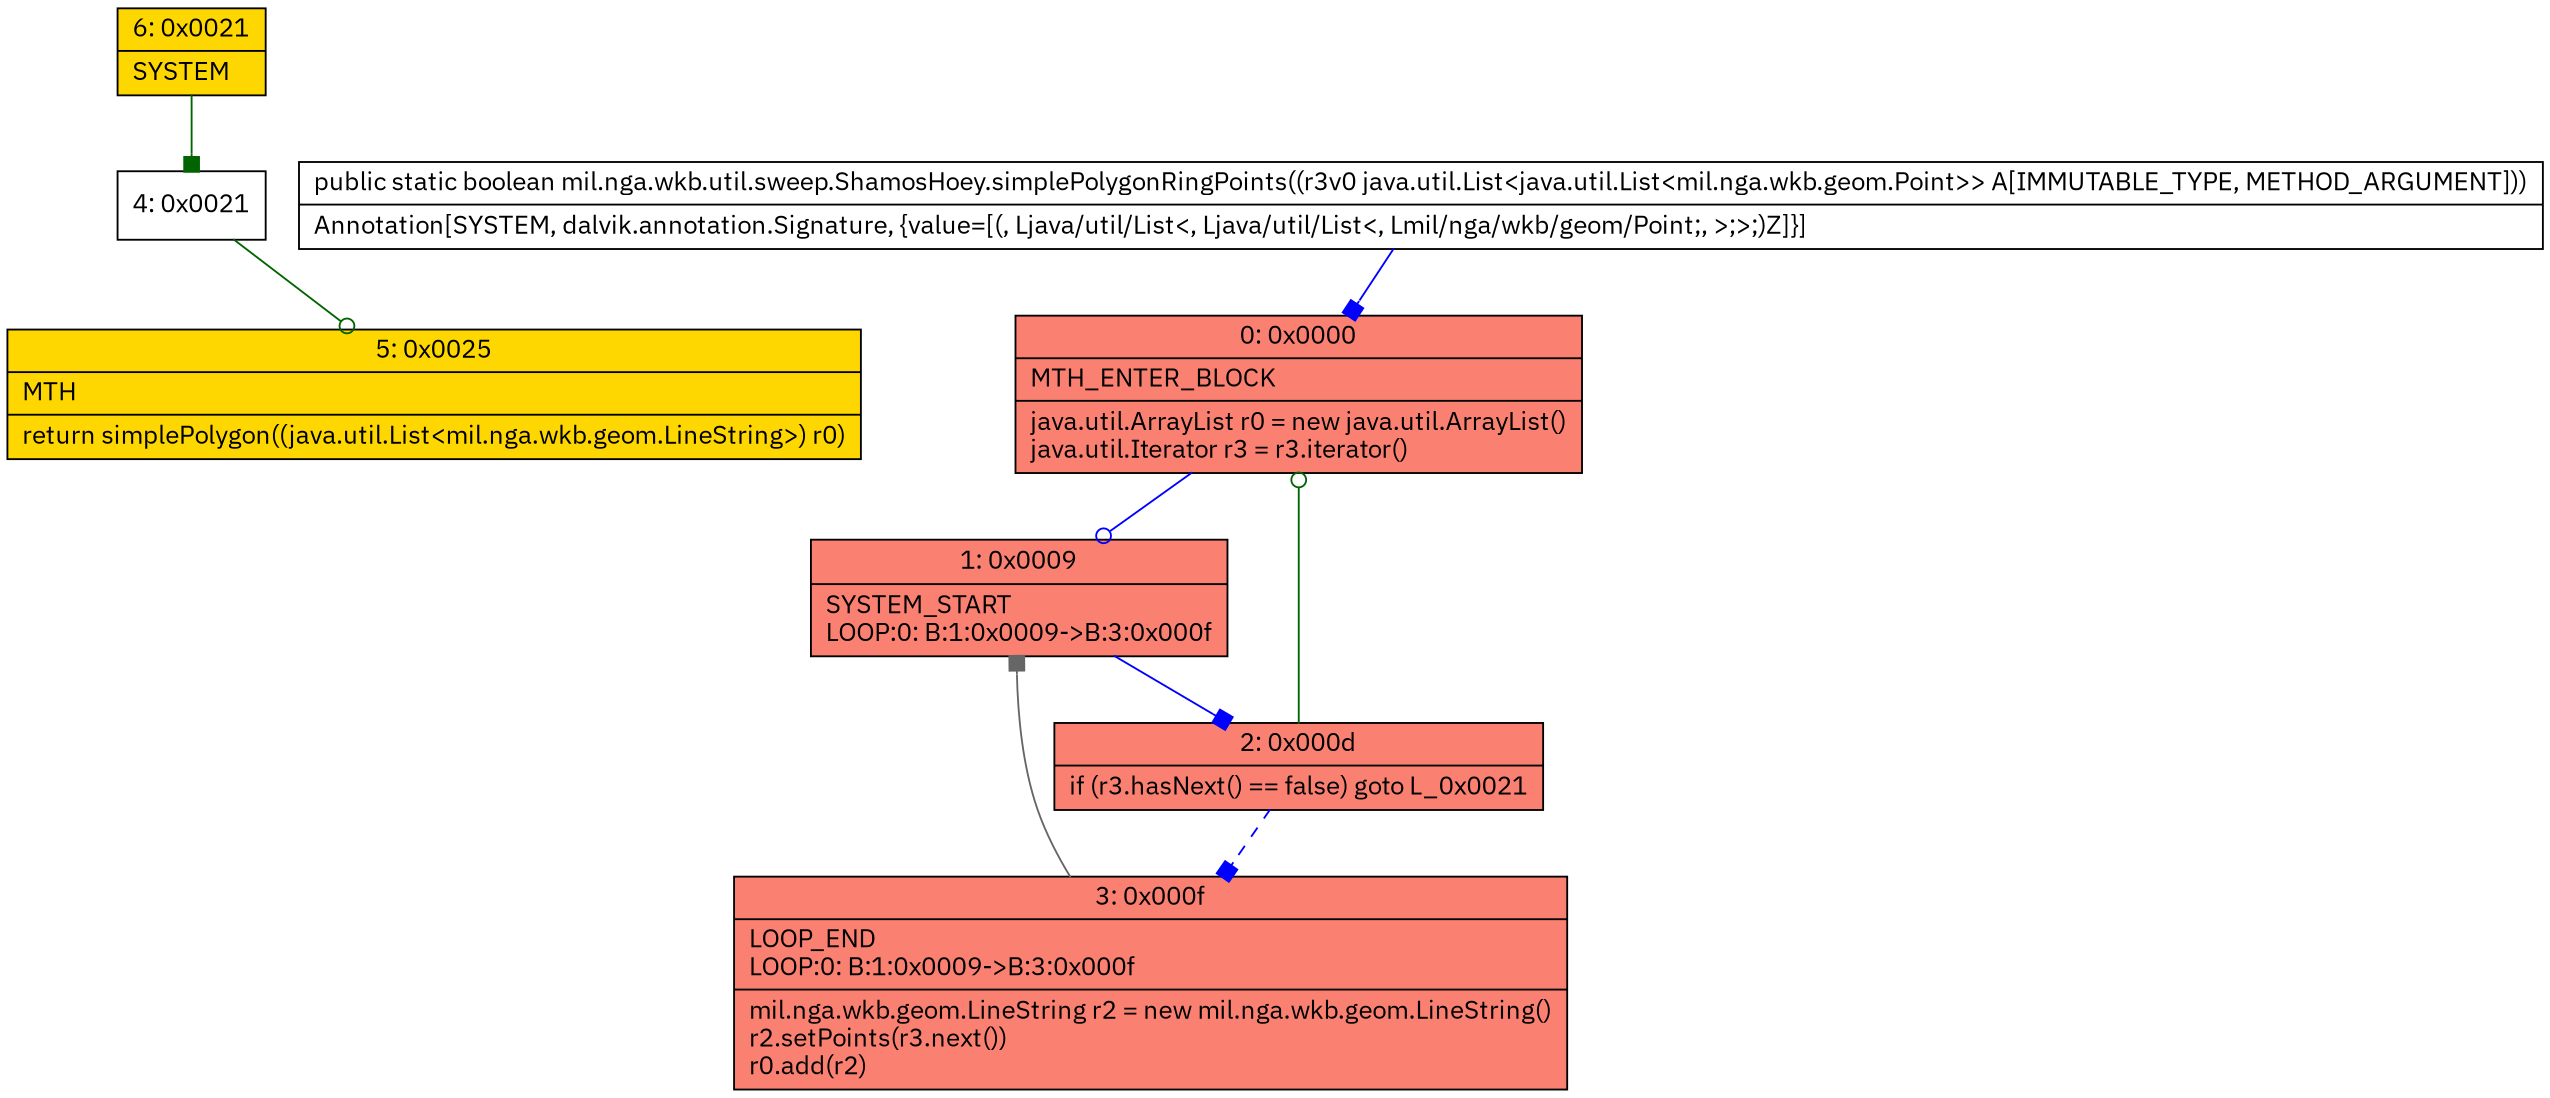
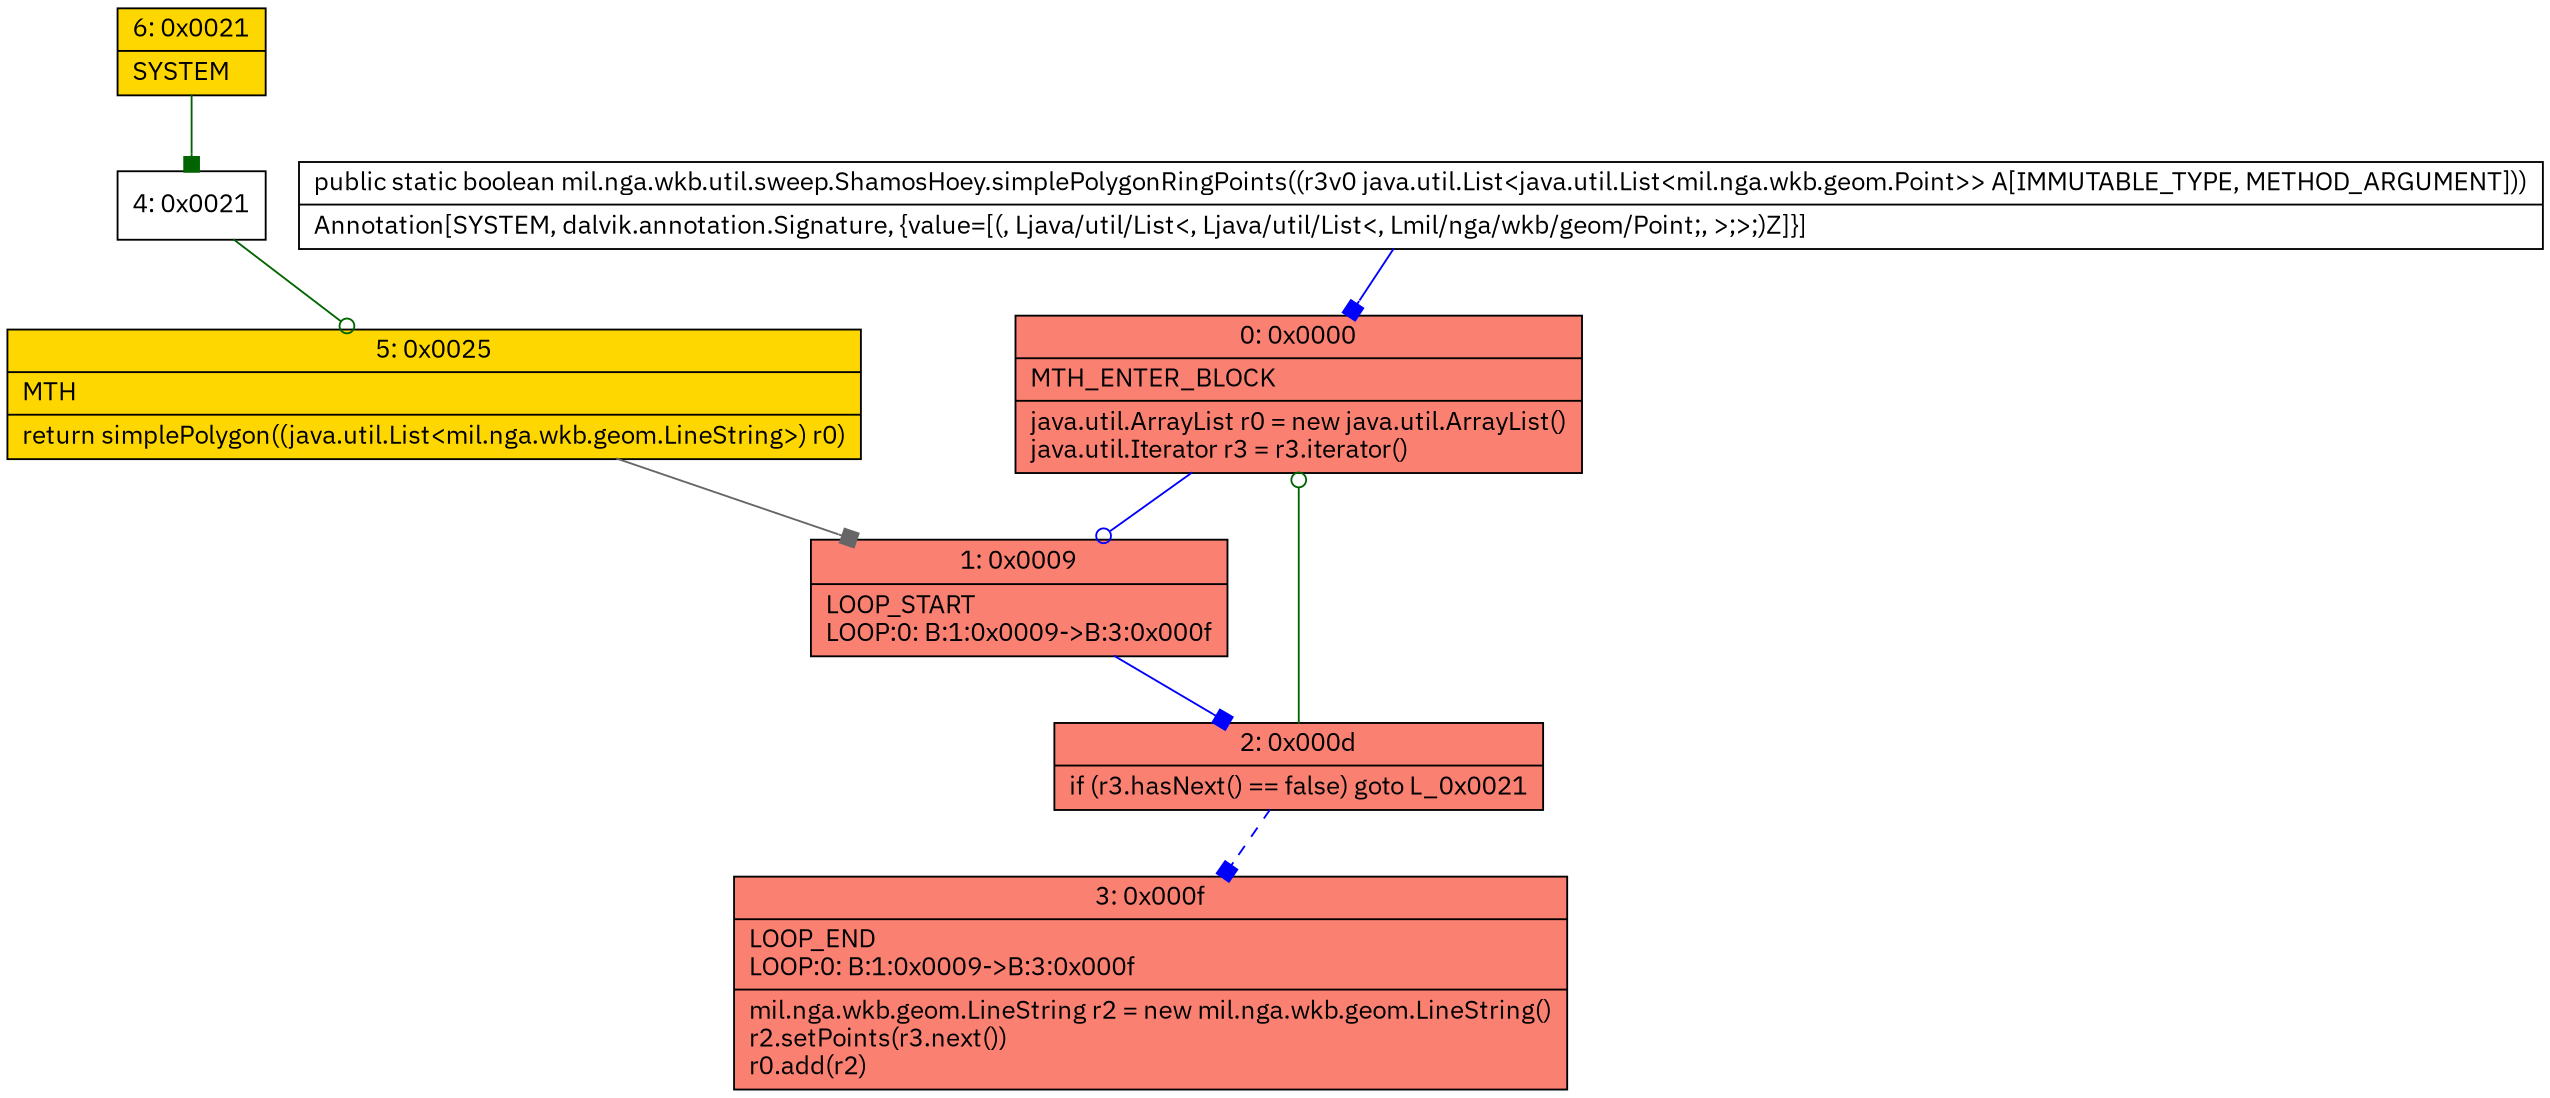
(919, 605) -> (902, 605)
(1029, 780) -> (727, 496)
